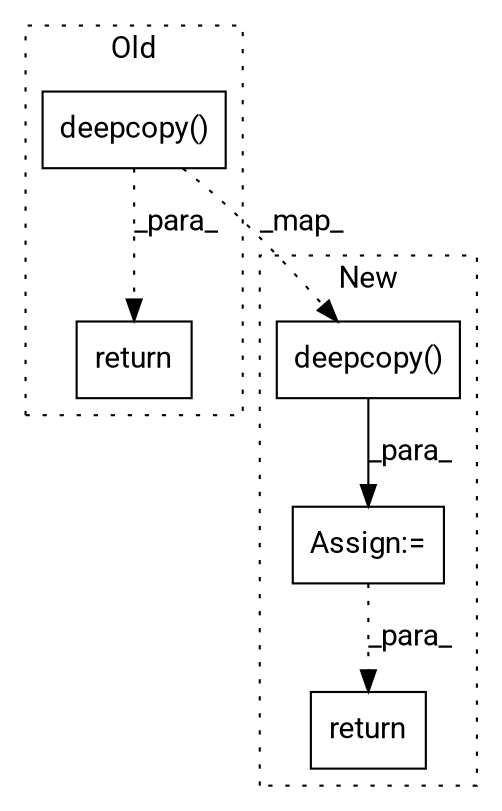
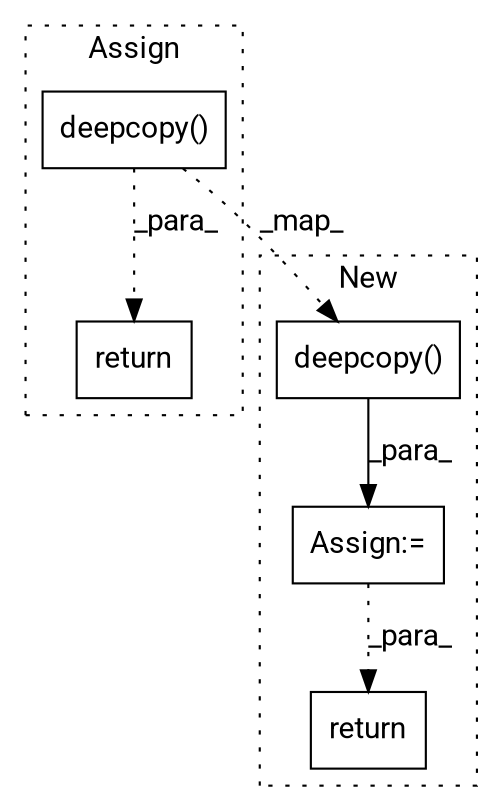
(134, 50) -> (134, 50)
